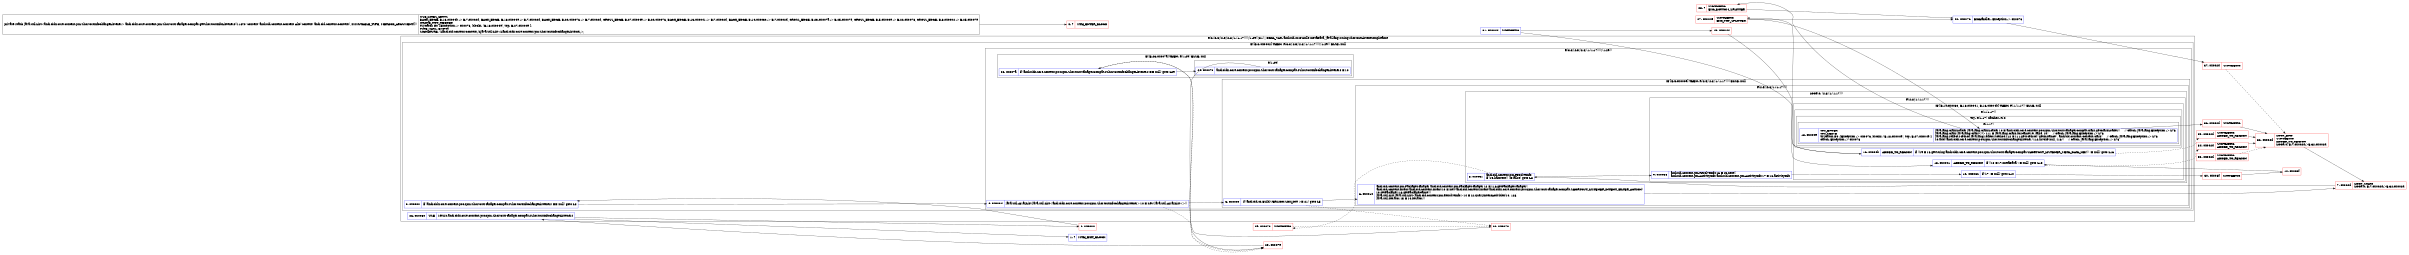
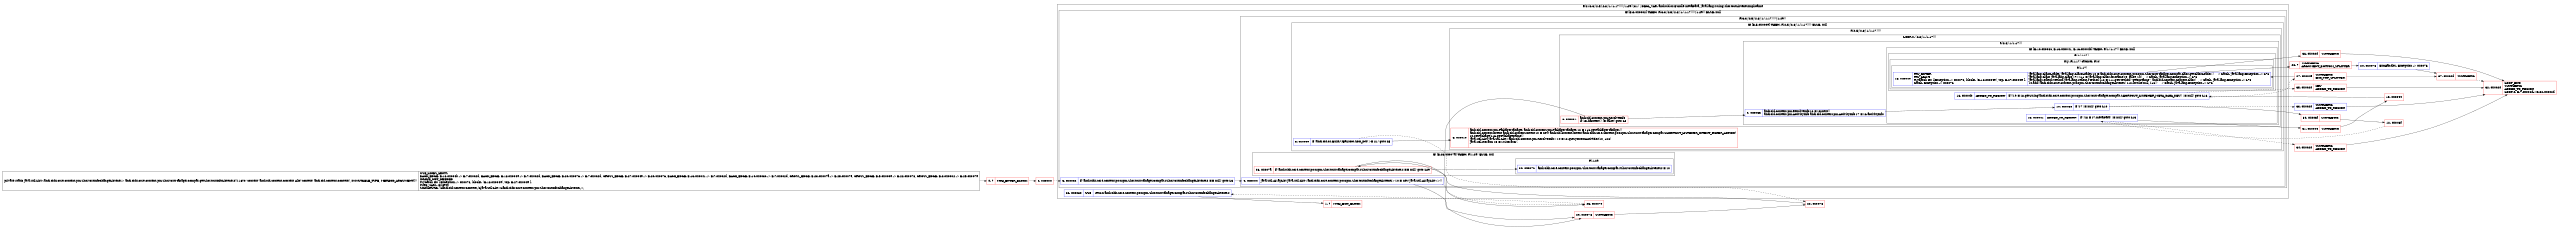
(1727, 10) -> (2326, 67)
(1849, 20) -> (2390, 76)
(1501, 31) -> (2321, 129)
(1088, 72) -> (1343, 170)
(1793, 74) -> (2254, 95)
(1753, 81) -> (2218, 124)
none -> (2233, 107)
(2226, 133) -> (2318, 86)
(1192, 146) -> (1471, 202)
(2252, 151) -> (2415, 104)
(1190, 156) -> none
(2222, 157) -> (2321, 107)
(1377, 168) -> (1445, 156)
(2164, 168) -> (2251, 138)
(1501, 177) -> (1594, 120)
(2371, 185) -> none
(1501, 194) -> (1594, 138)
(830, 200) -> (1056, 181)
(1205, 203) -> (1490, 224)
(863, 223) -> (1031, 181)
(1391, 227) -> (1709, 211)
(1088, 238) -> (1343, 204)
(903, 240) -> (1400, 197)
